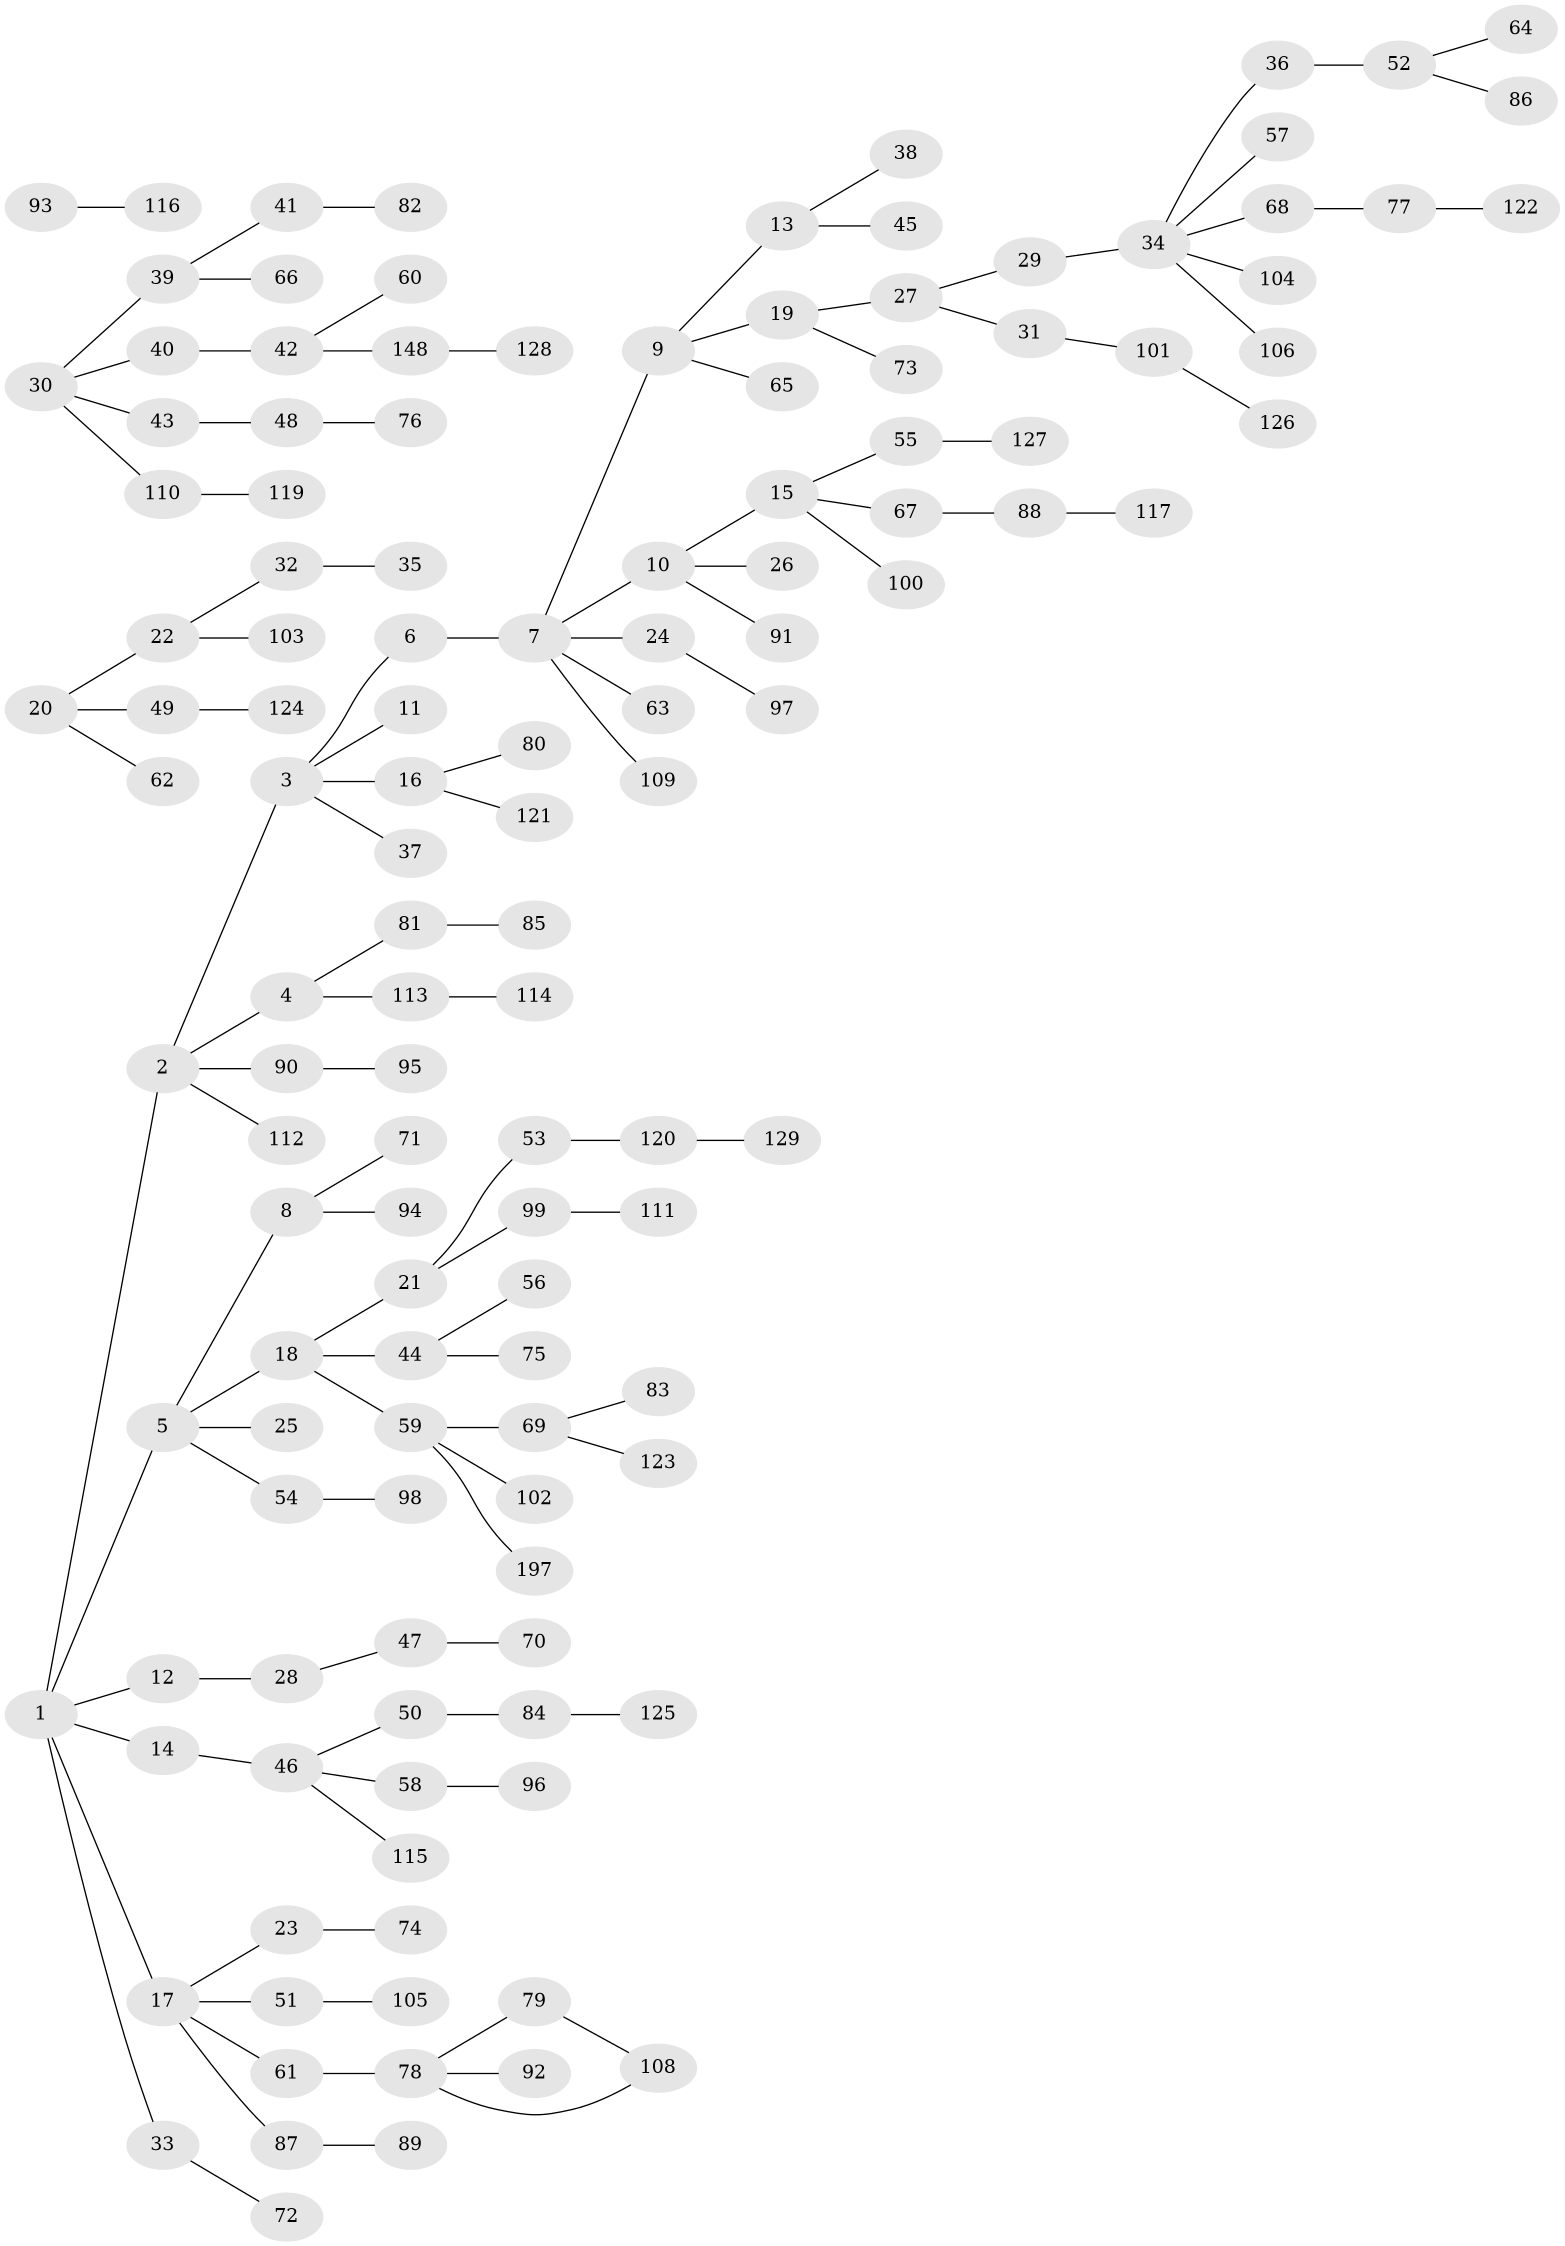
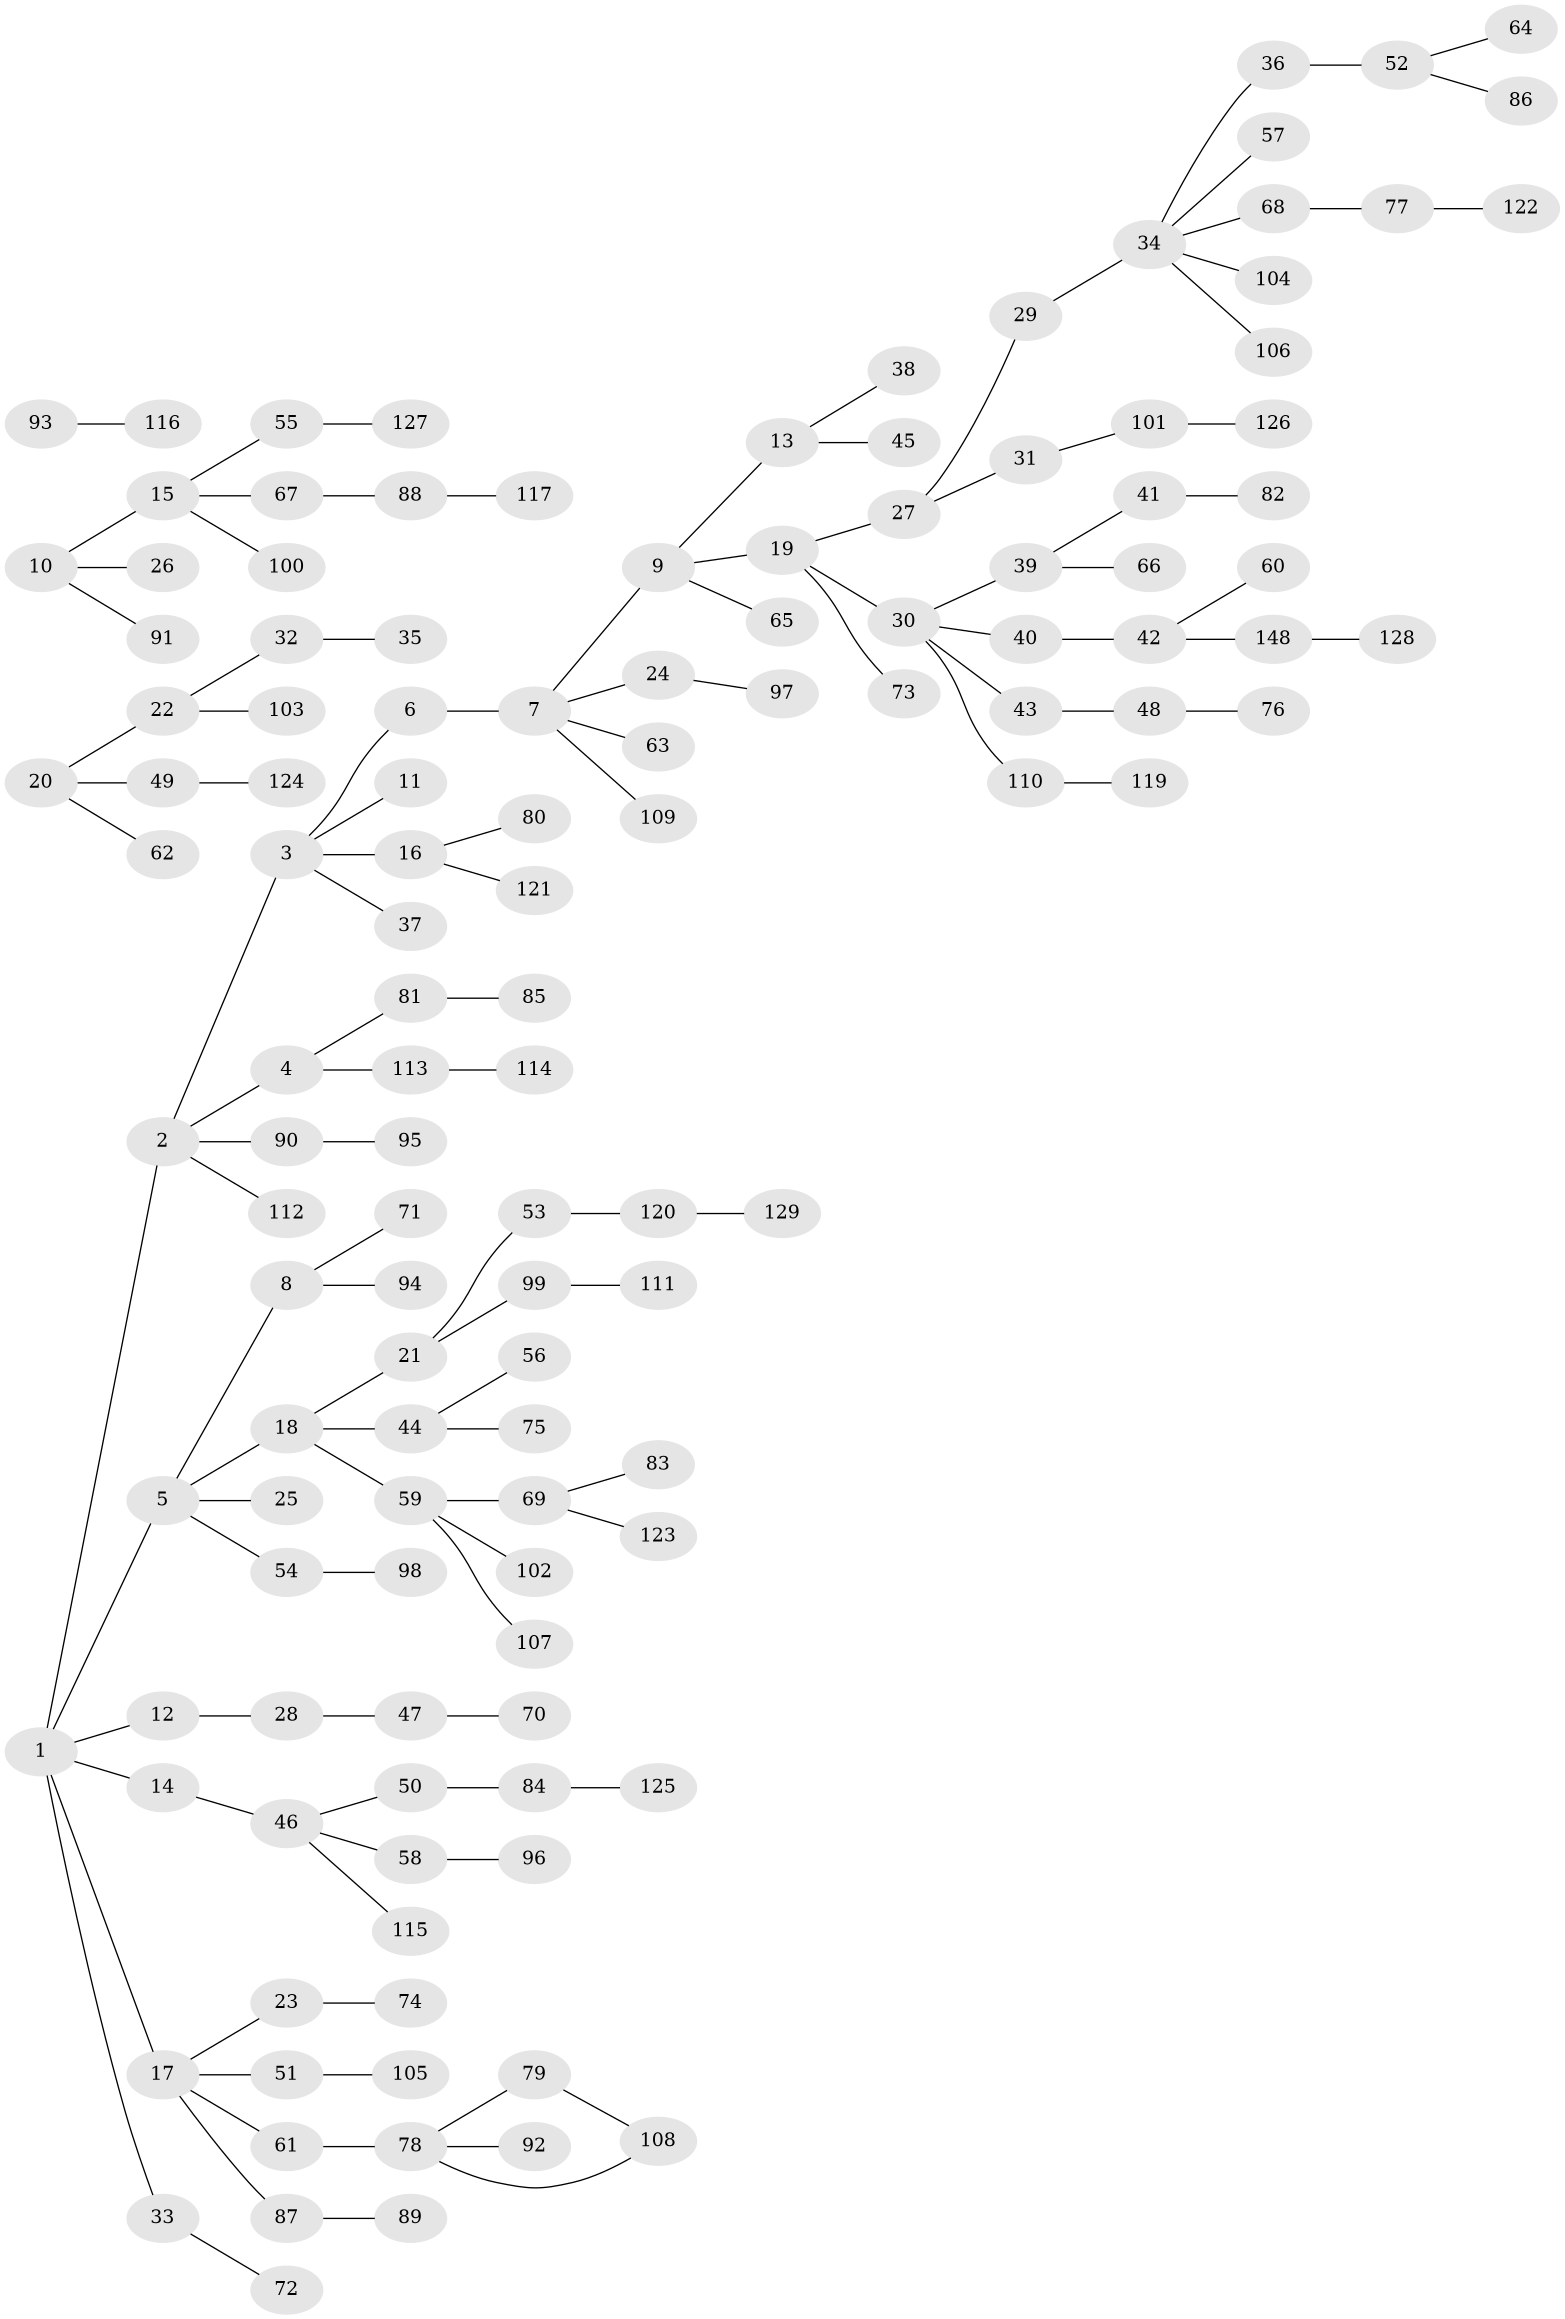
none -> (843, 586)
(597, 602) -> none
(535, 1571) -> (535, 1644)
